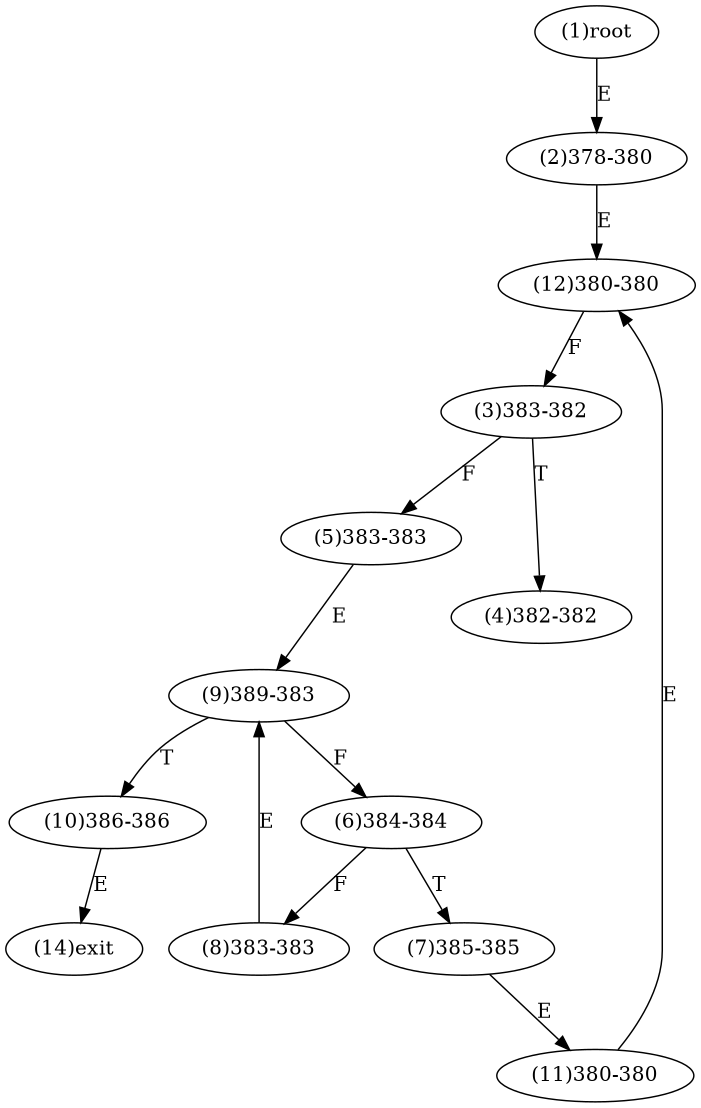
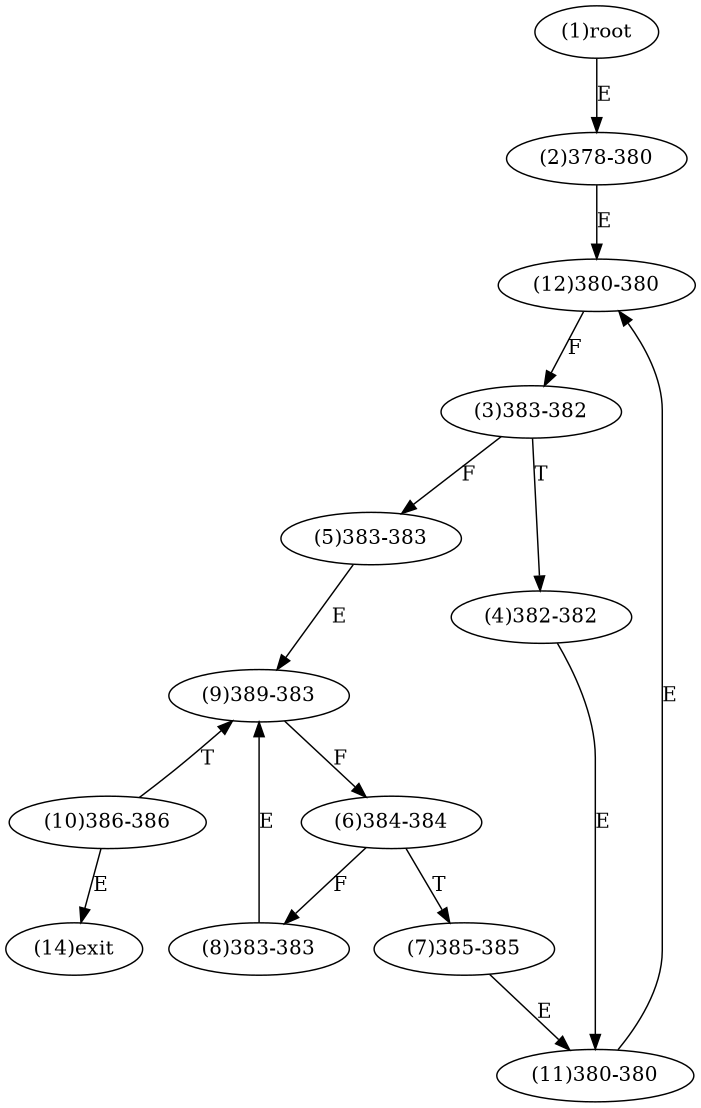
(164, 745) -> (181, 765)
none -> (595, 835)
